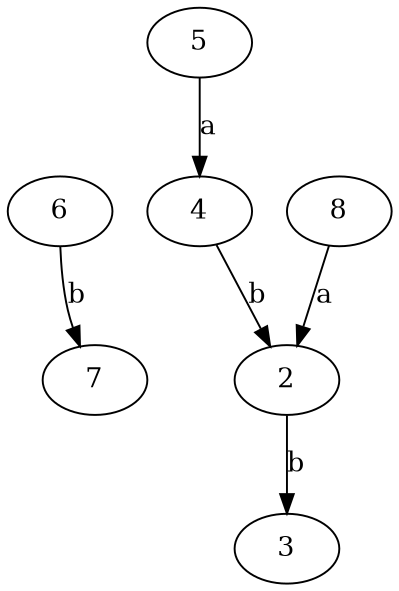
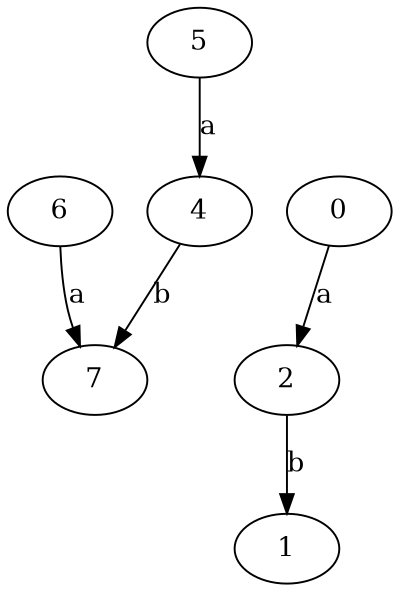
(339, 211) -> (339, 211)
(239, 287) -> (153, 287)
(78, 296) -> (78, 296)
(287, 549) -> (287, 549)
